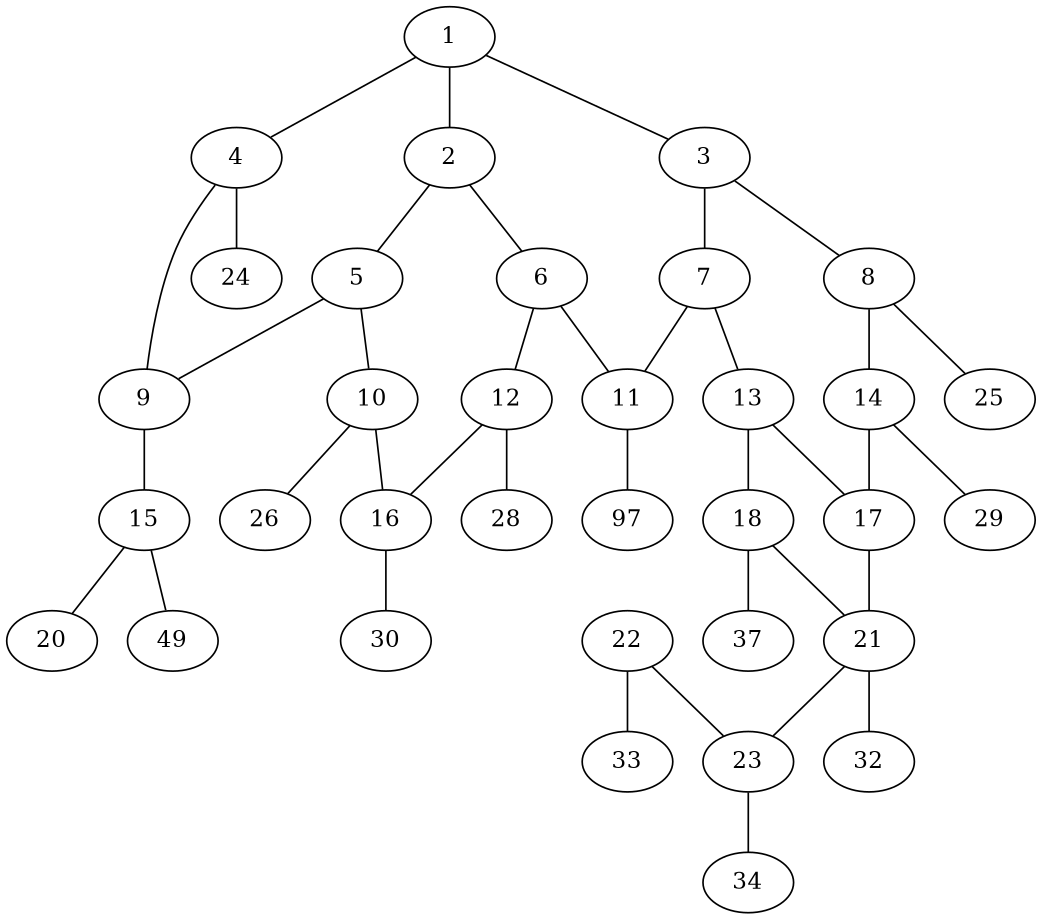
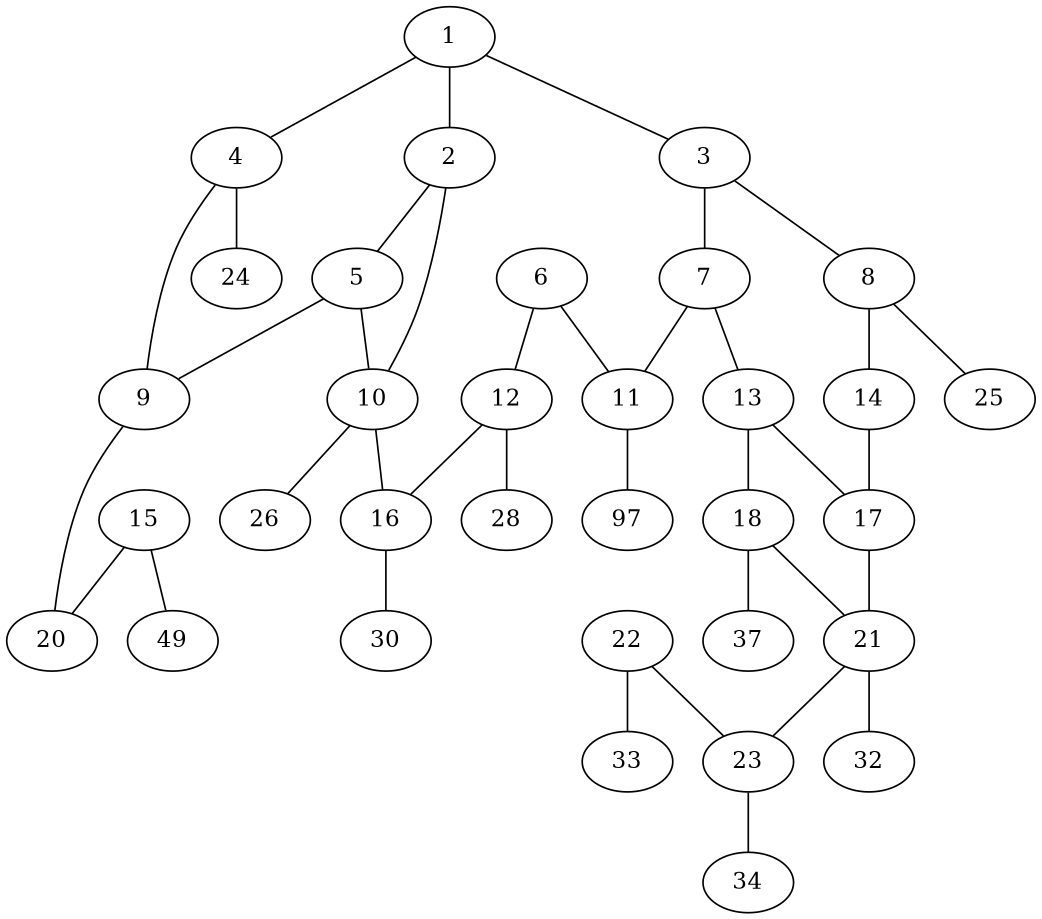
(496, 218) -> (426, 282)
(144, 460) -> (75, 513)
(990, 520) -> none
